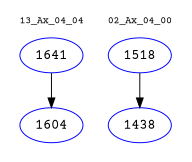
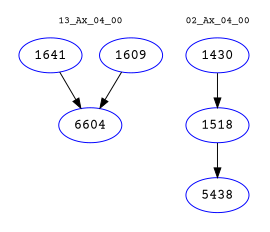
(52, 21) -> (91, 21)
none -> (131, 55)
none -> (217, 55)
(51, 125) -> (90, 125)
(140, 125) -> (217, 195)
